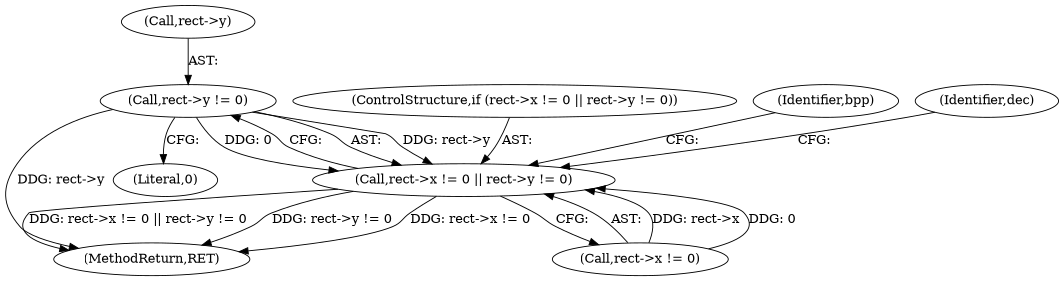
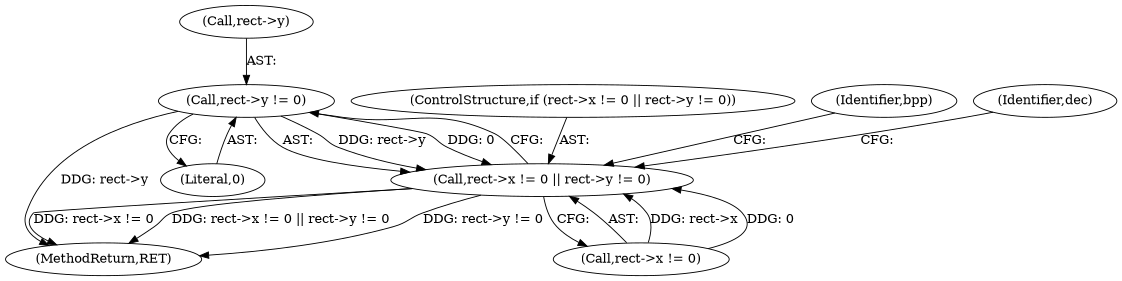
none -> (223, 144)
